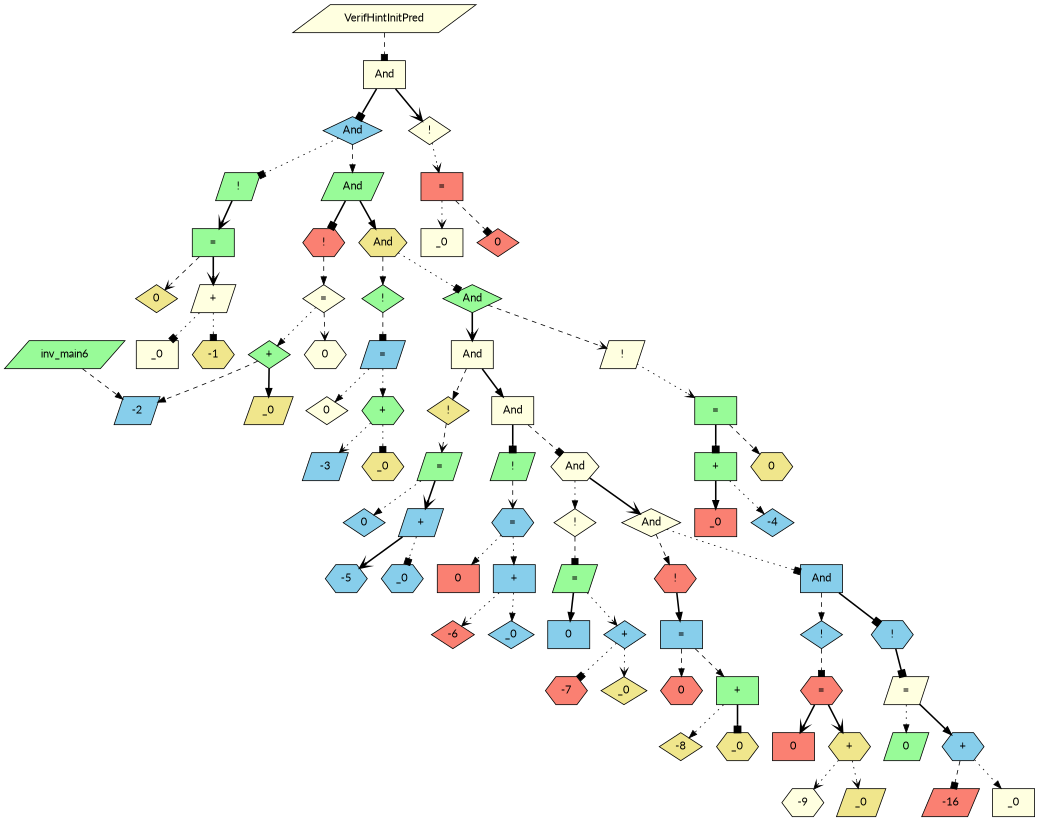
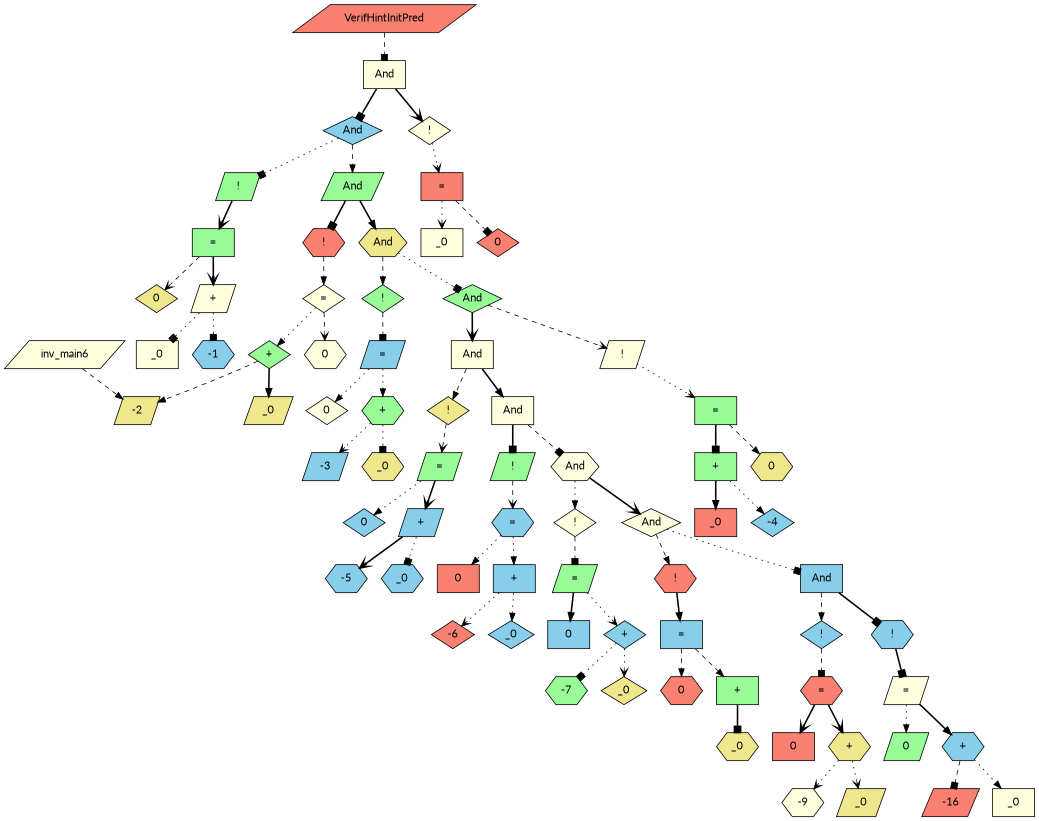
(384, 19) -> (384, 19)
(65, 355) -> (65, 355)
(213, 355) -> (213, 355)
(137, 411) -> (137, 411)
(566, 691) -> (566, 691)
(681, 747) -> none
